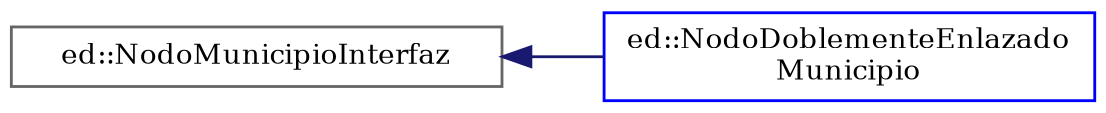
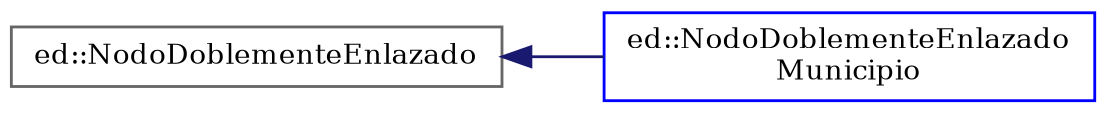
(257, 57) -> (257, 57)
